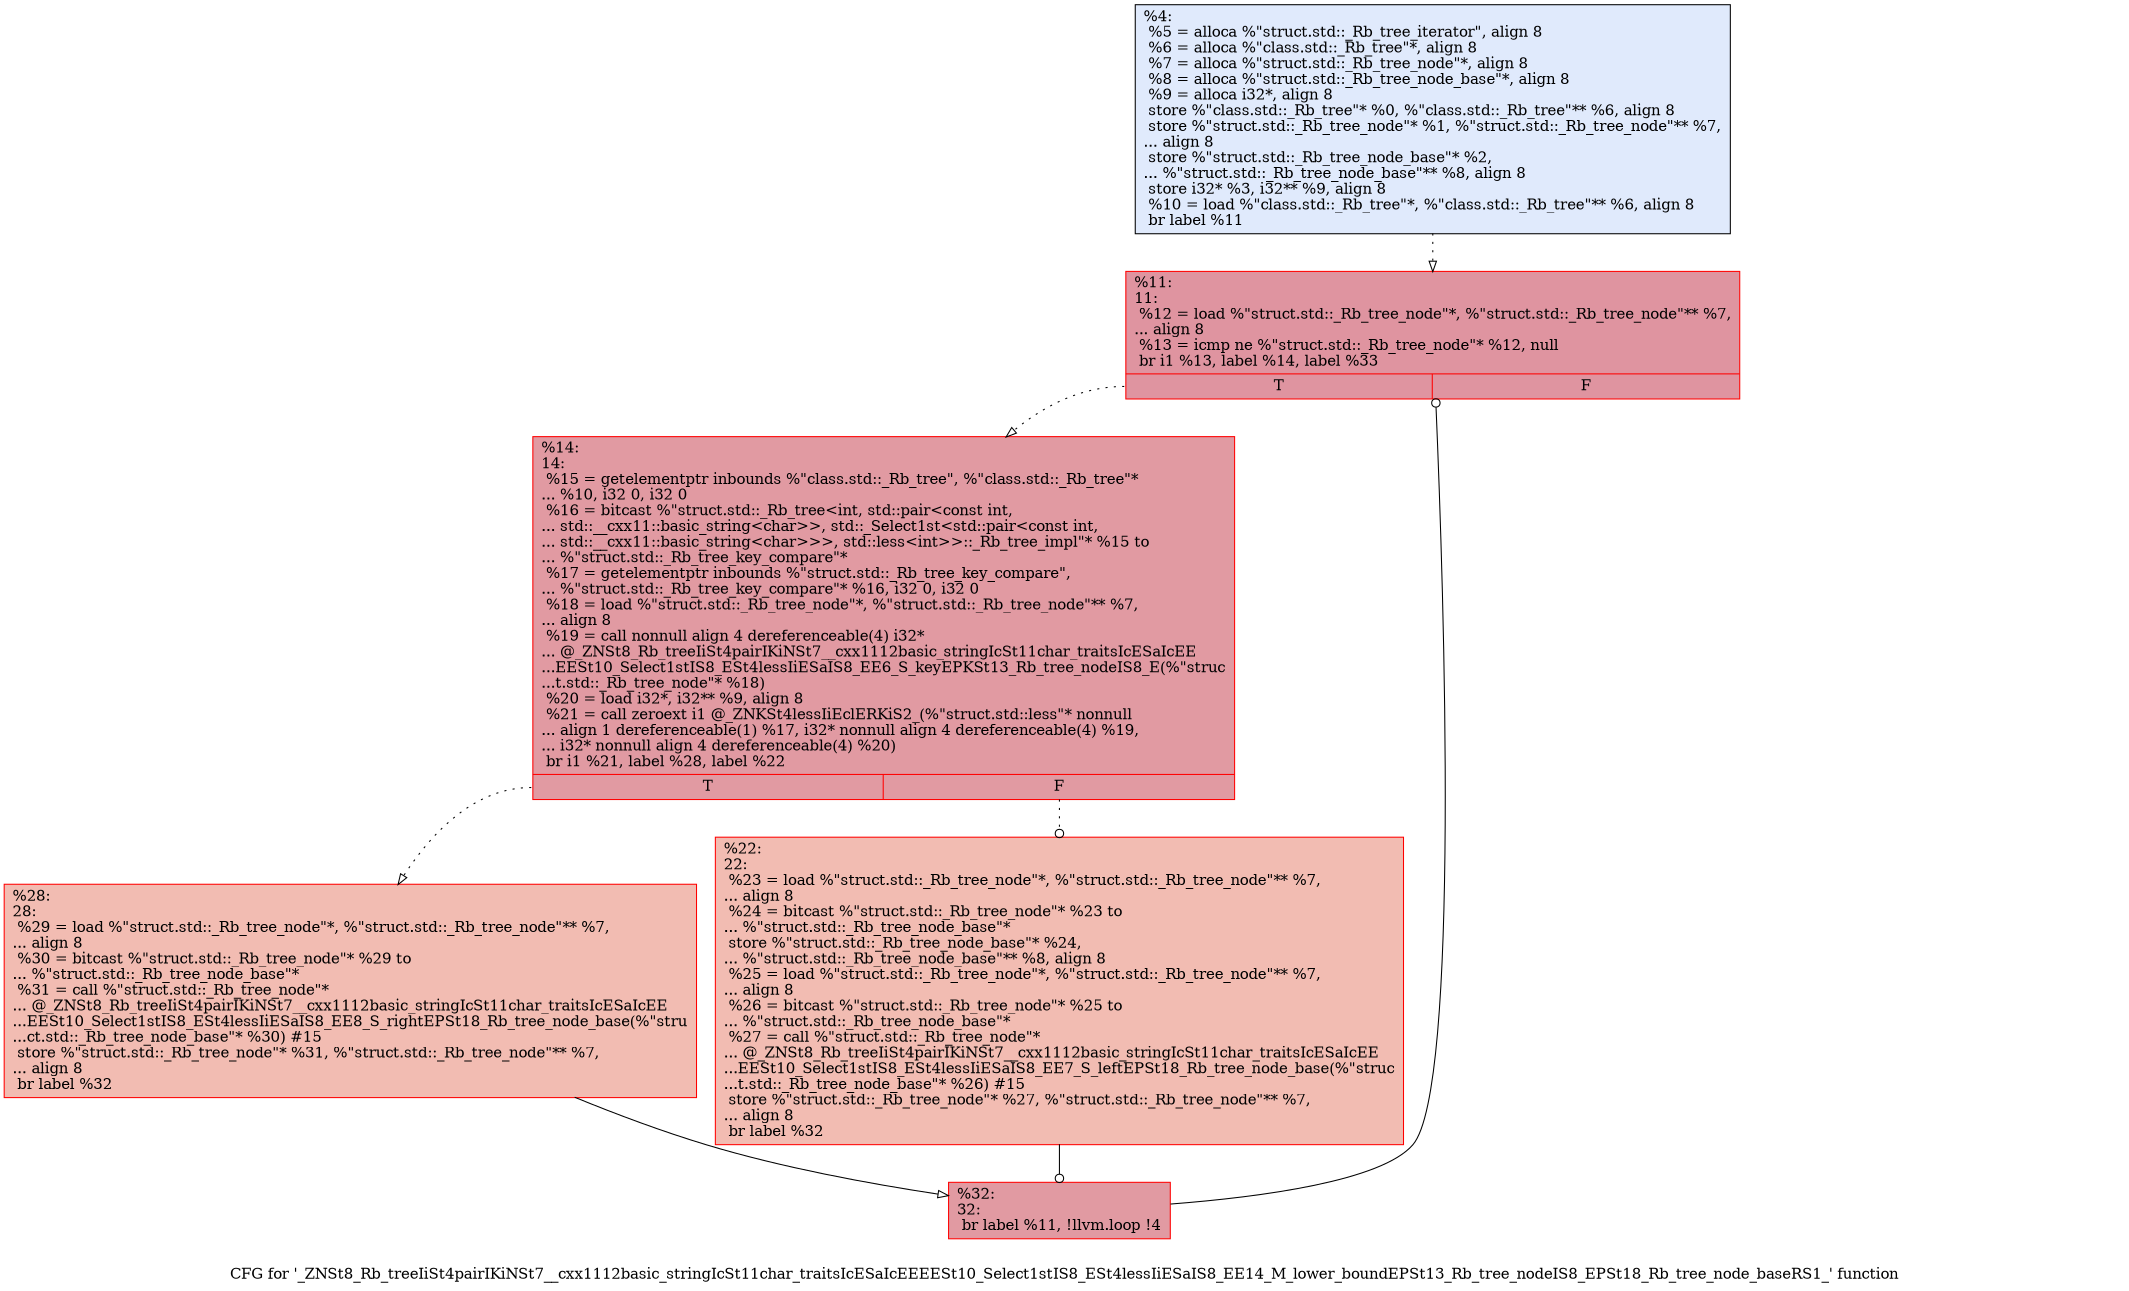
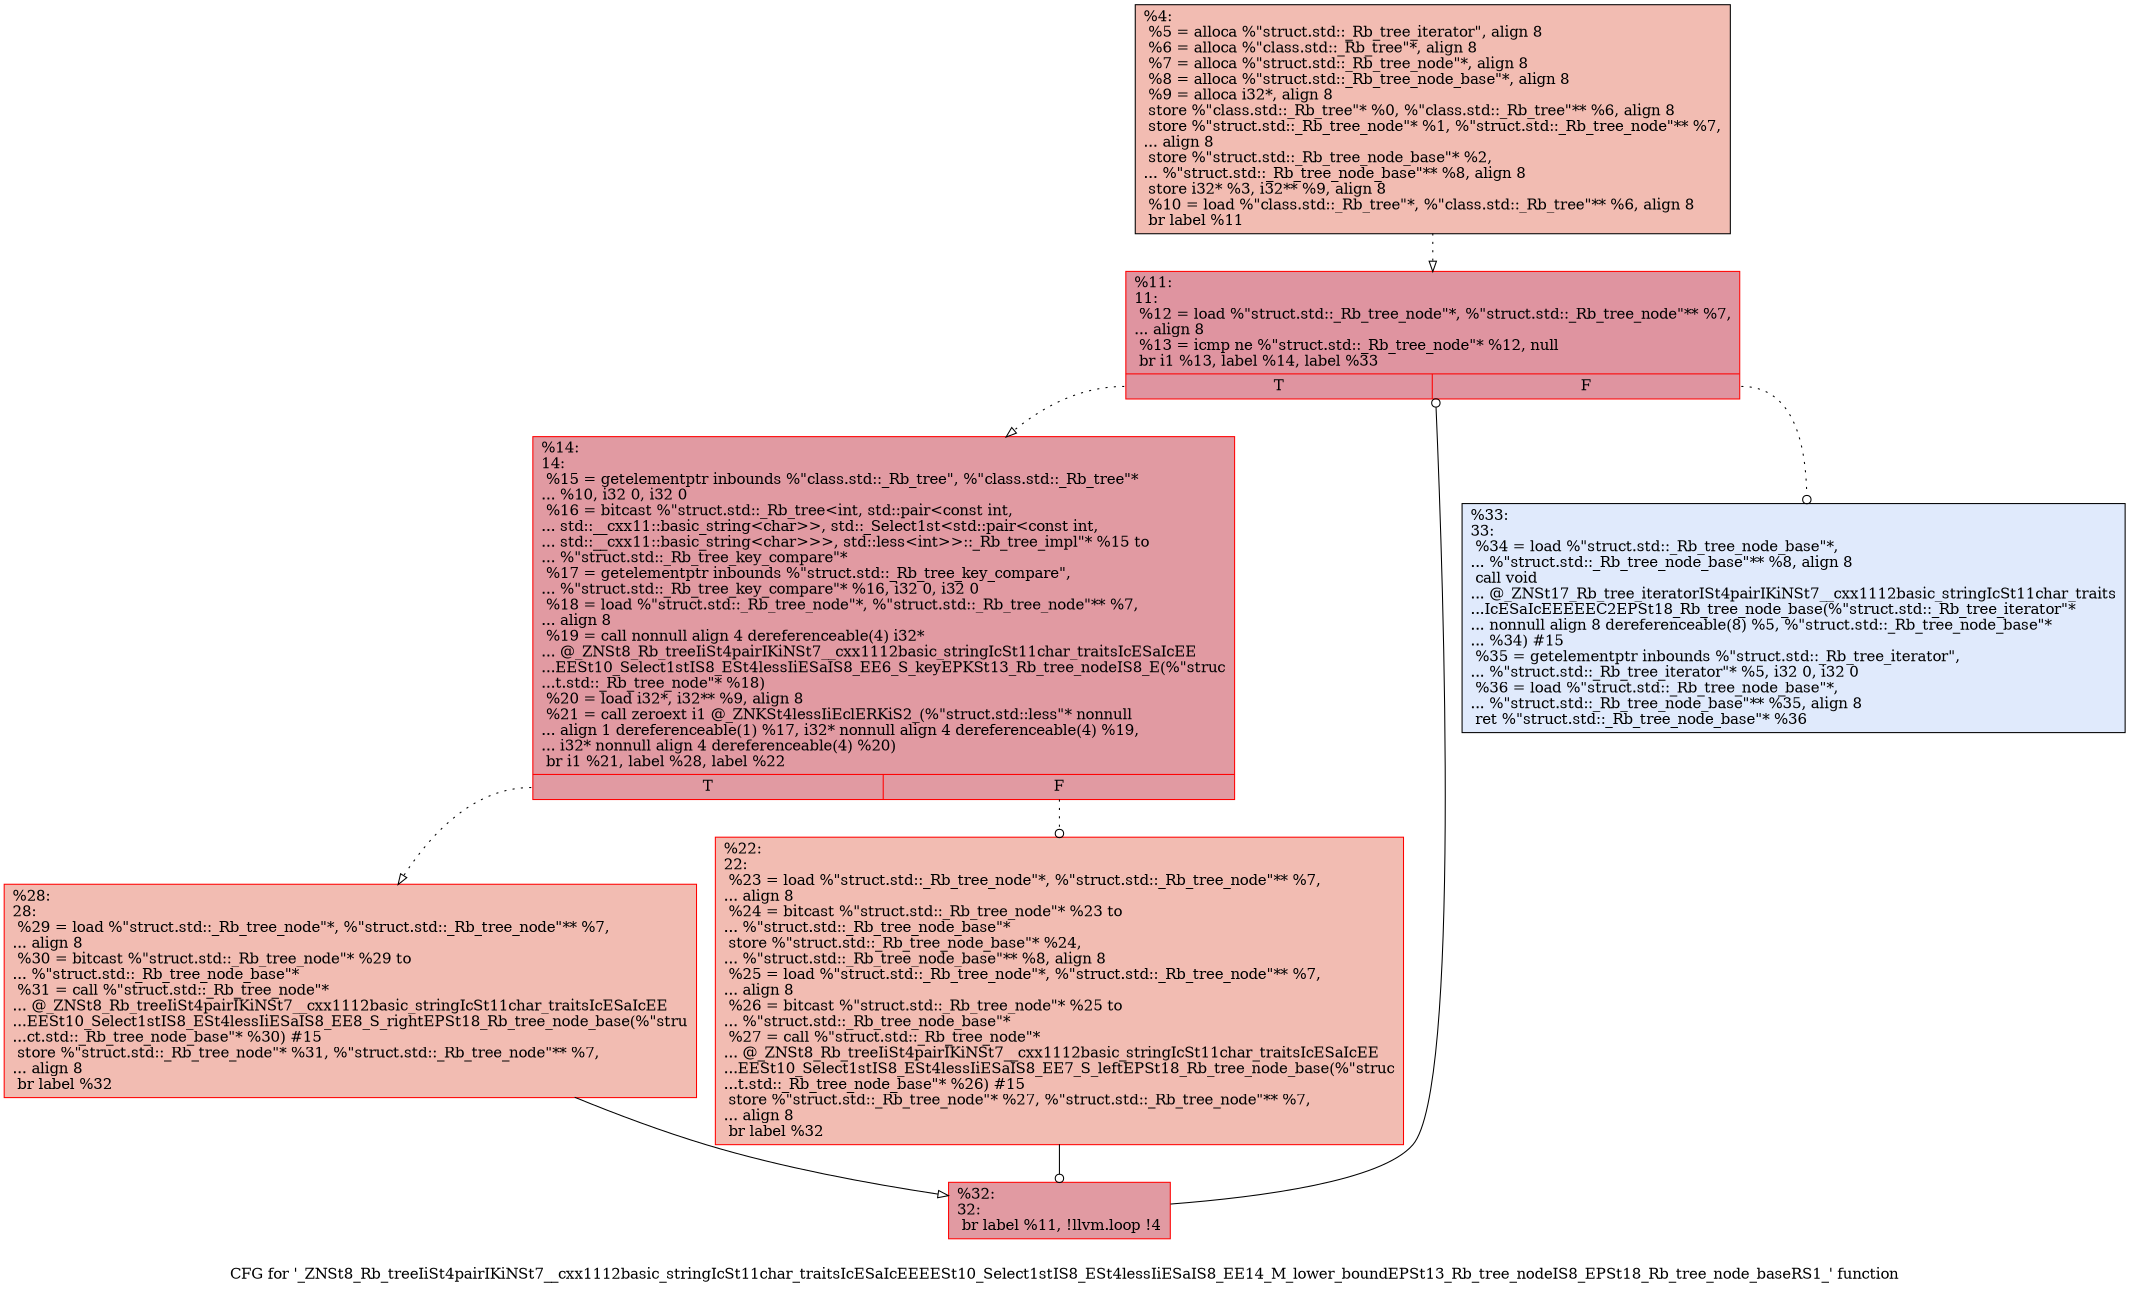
(1433, 119) -> (1433, 119)
none -> (1794, 618)
